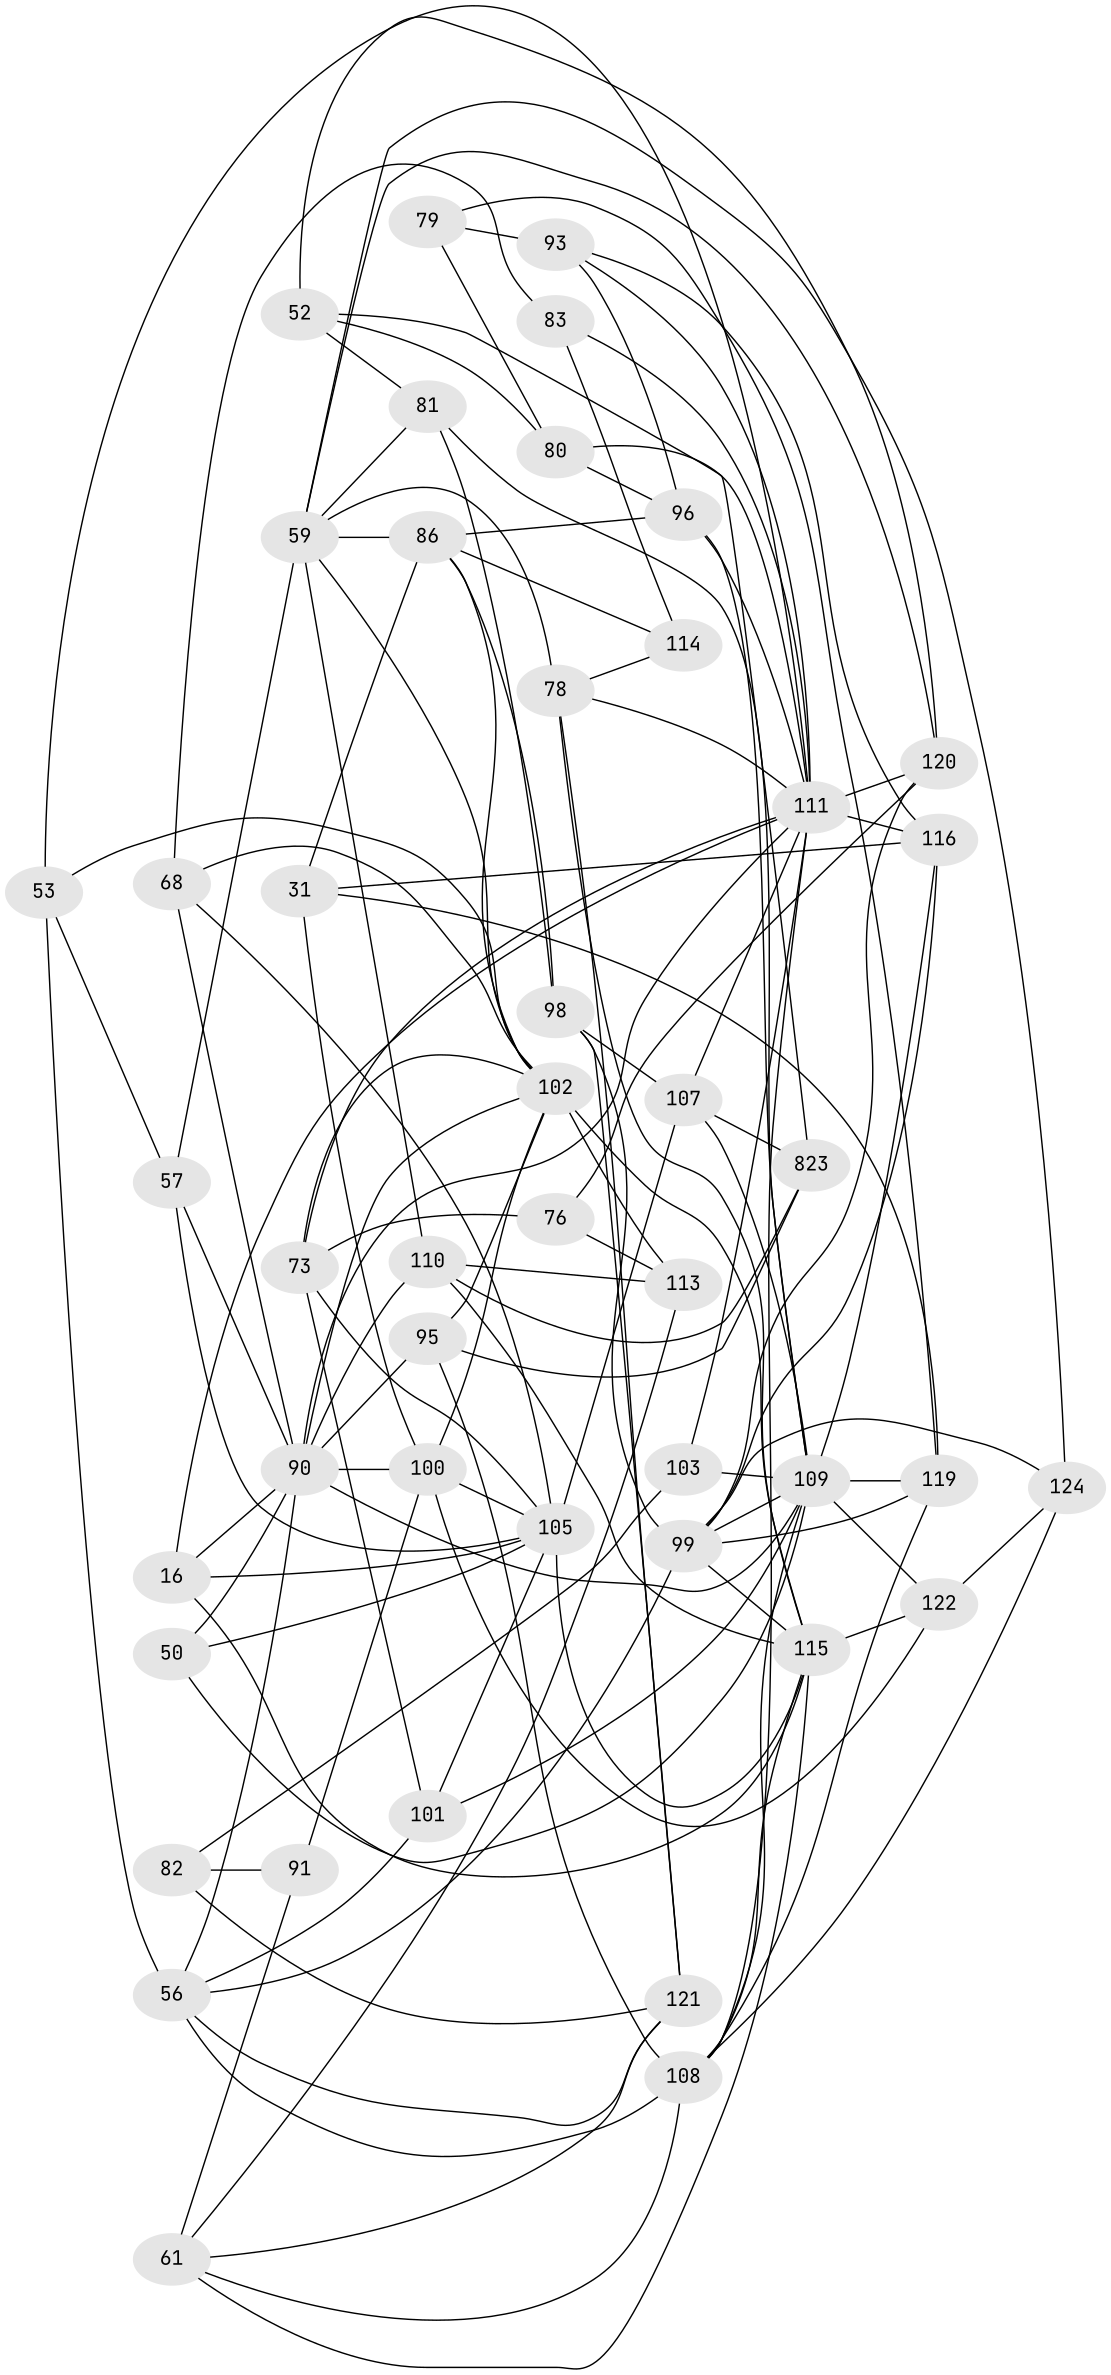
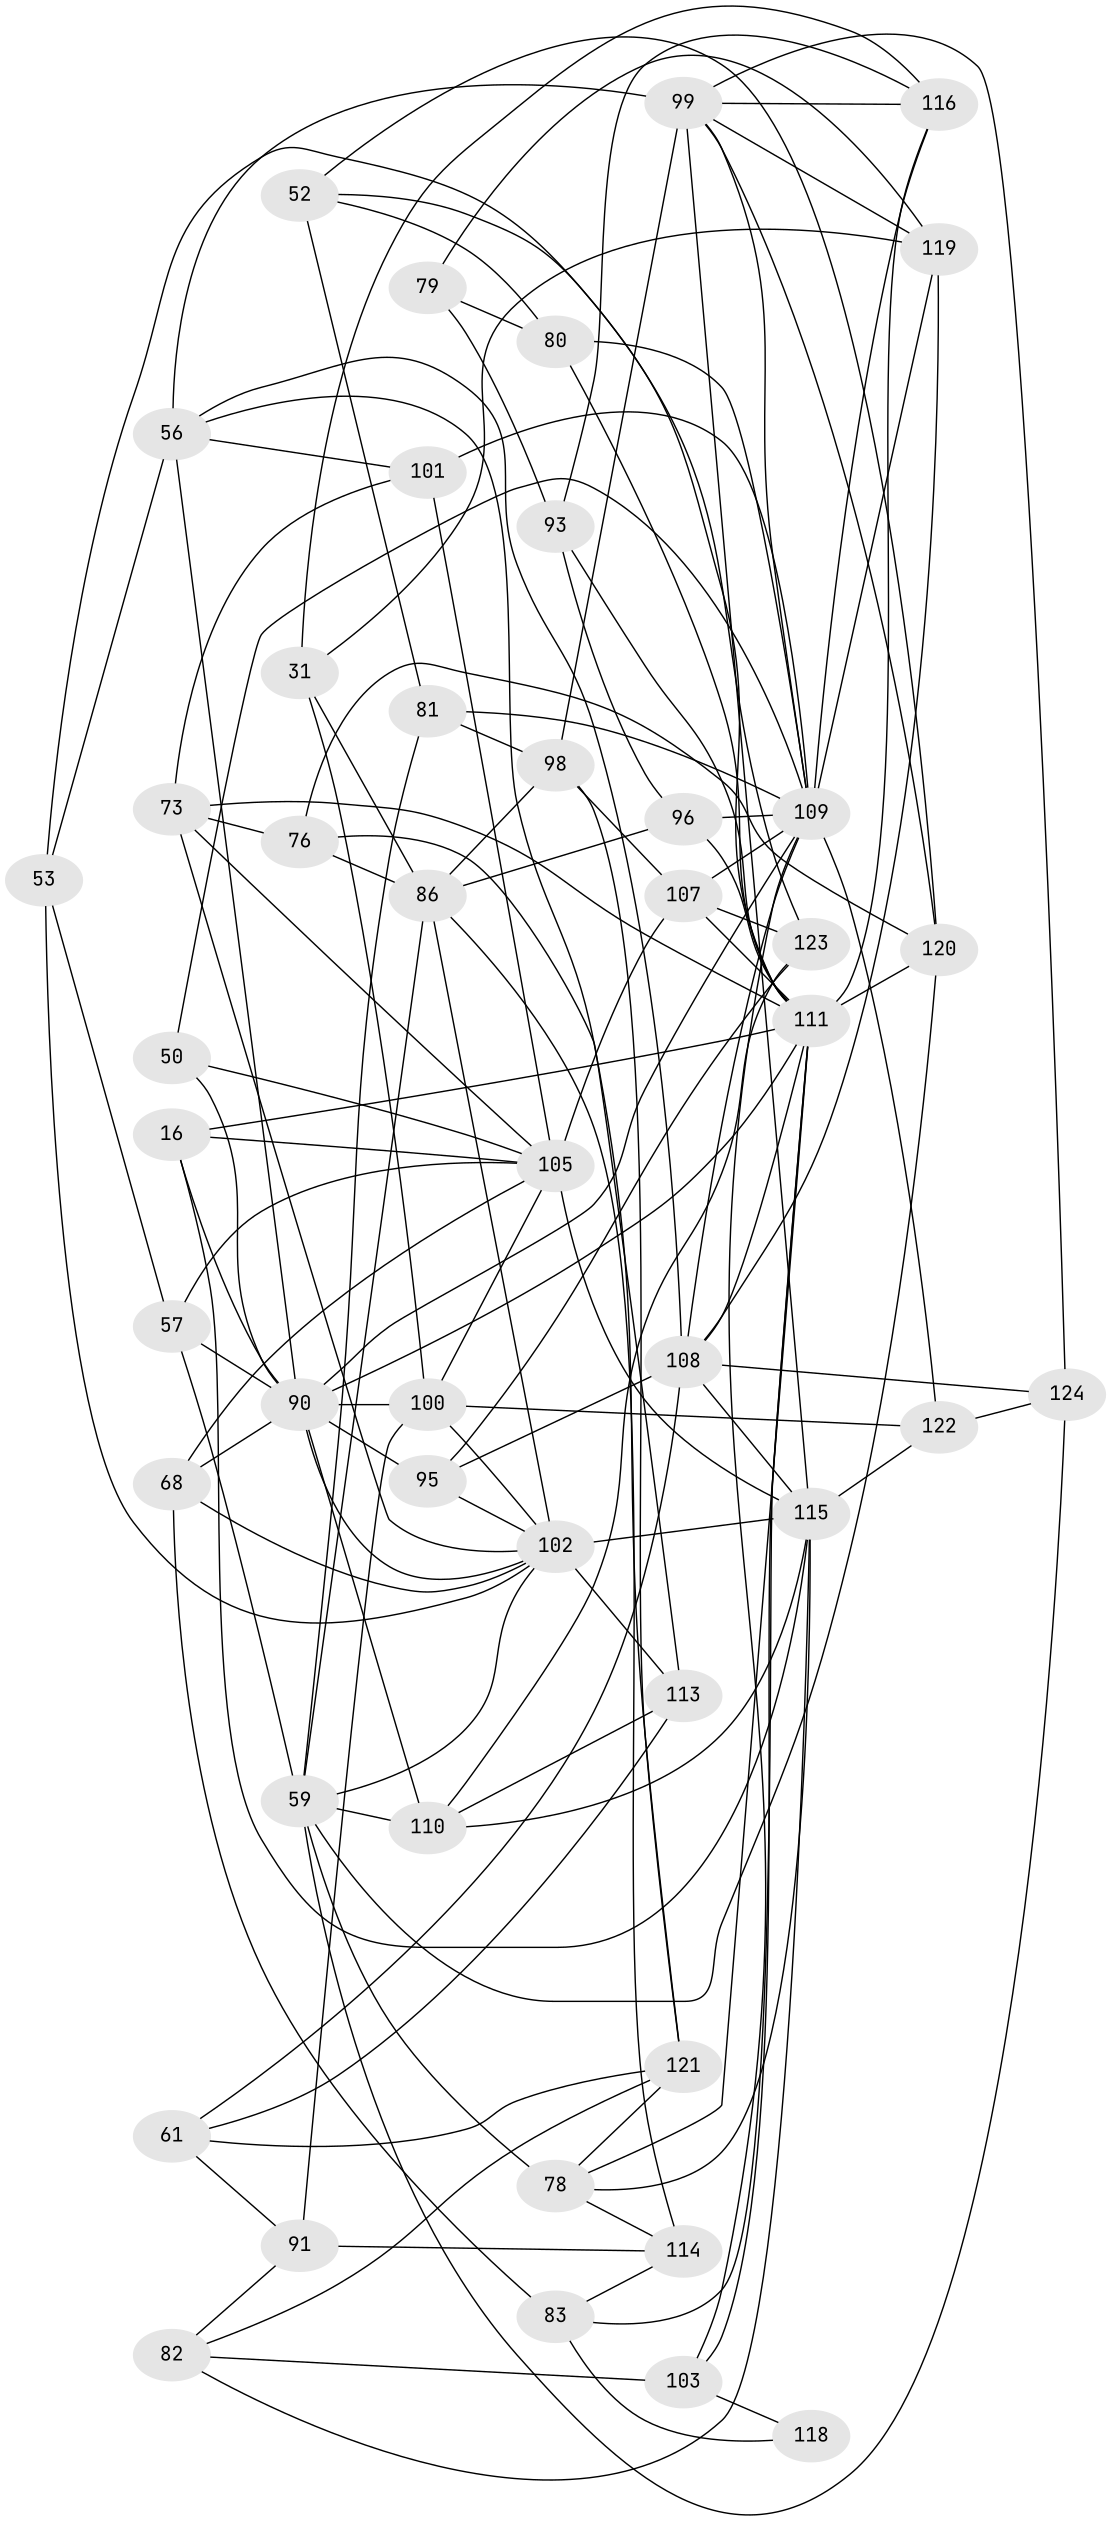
(608, 478) -> (745, 450)
none -> (364, 869)
(811, 1165) -> (811, 944)
(674, 2230) -> (765, 2260)
none -> (492, 2249)
none -> (811, 2436)
